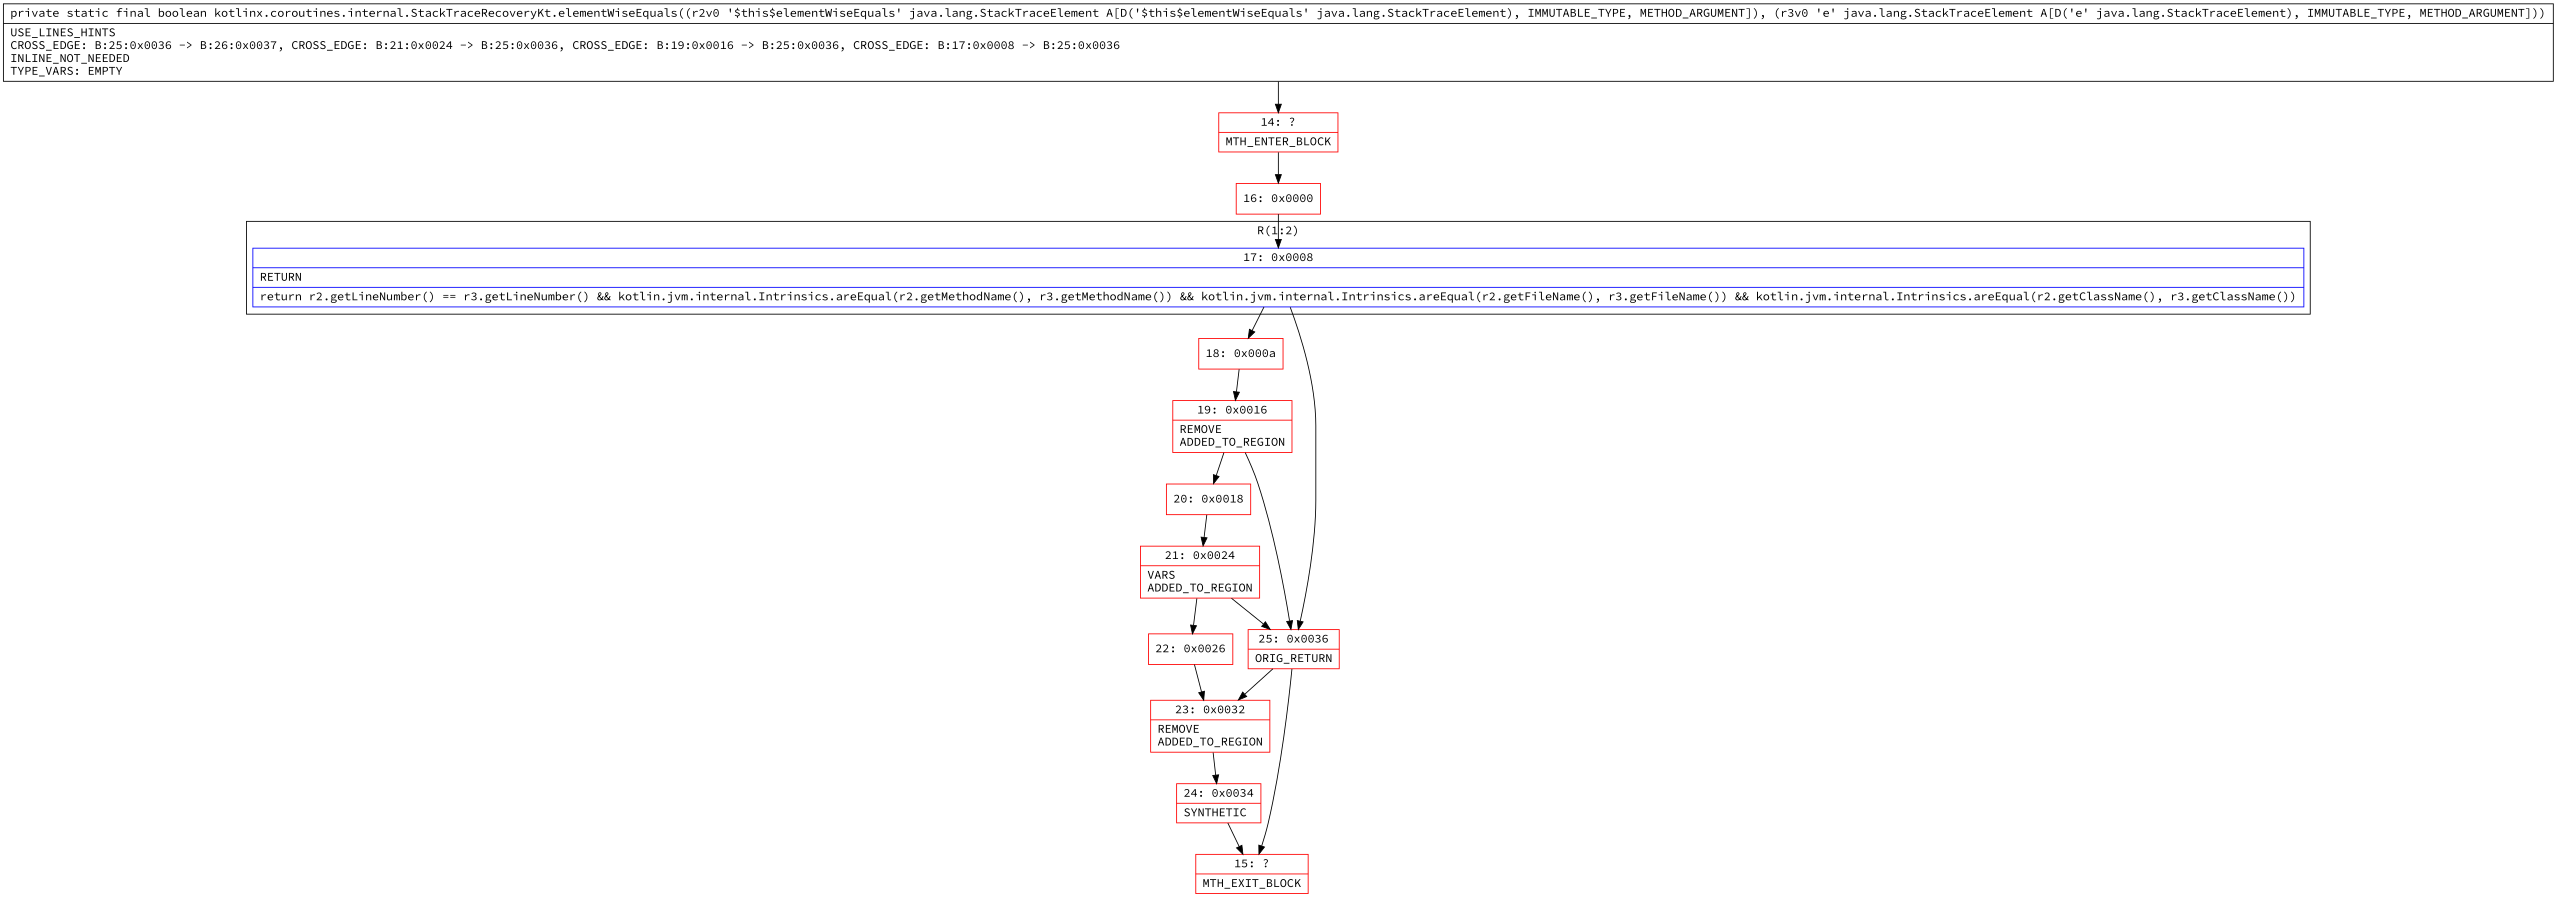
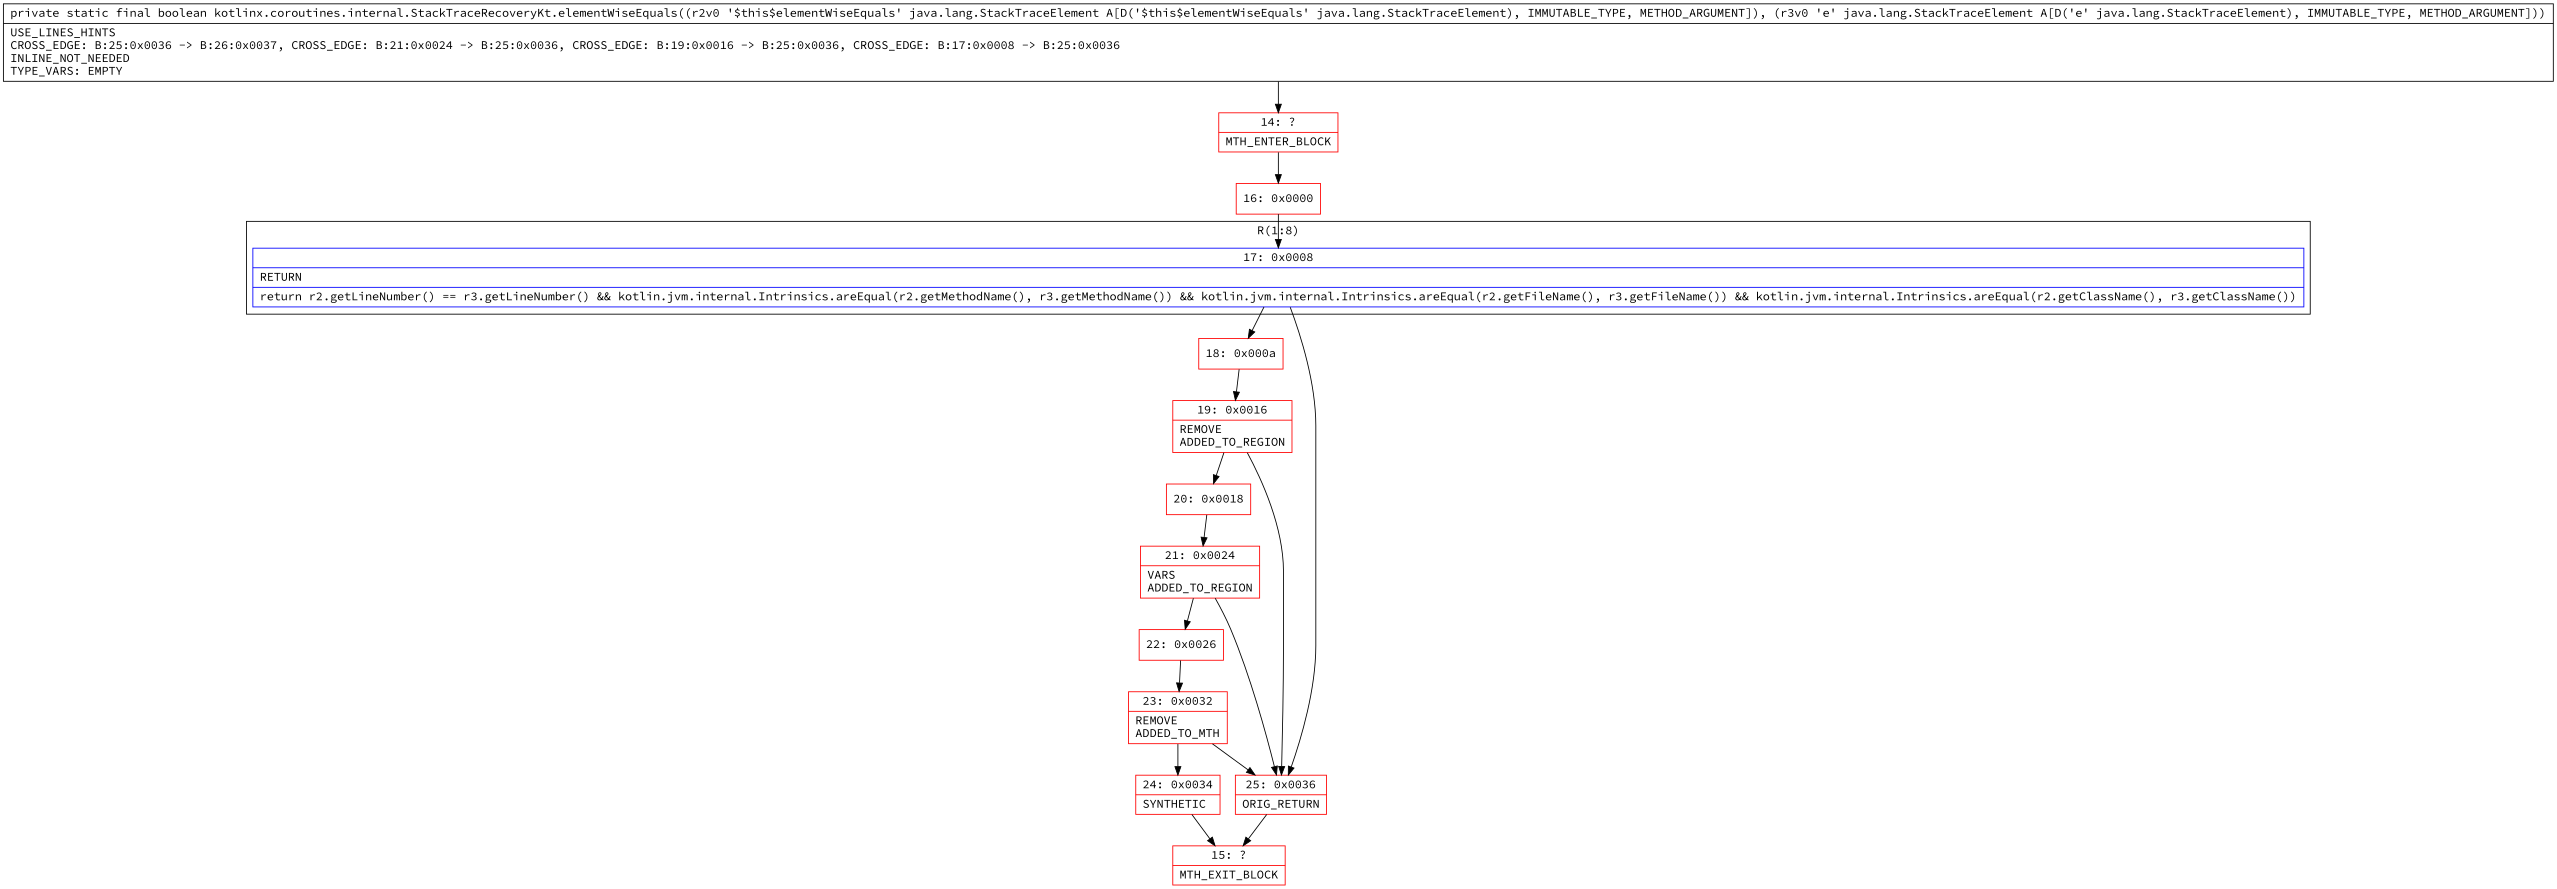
(1278, 231) -> (1278, 231)
(1259, 682) -> (1230, 757)
(1210, 742) -> (1178, 733)
